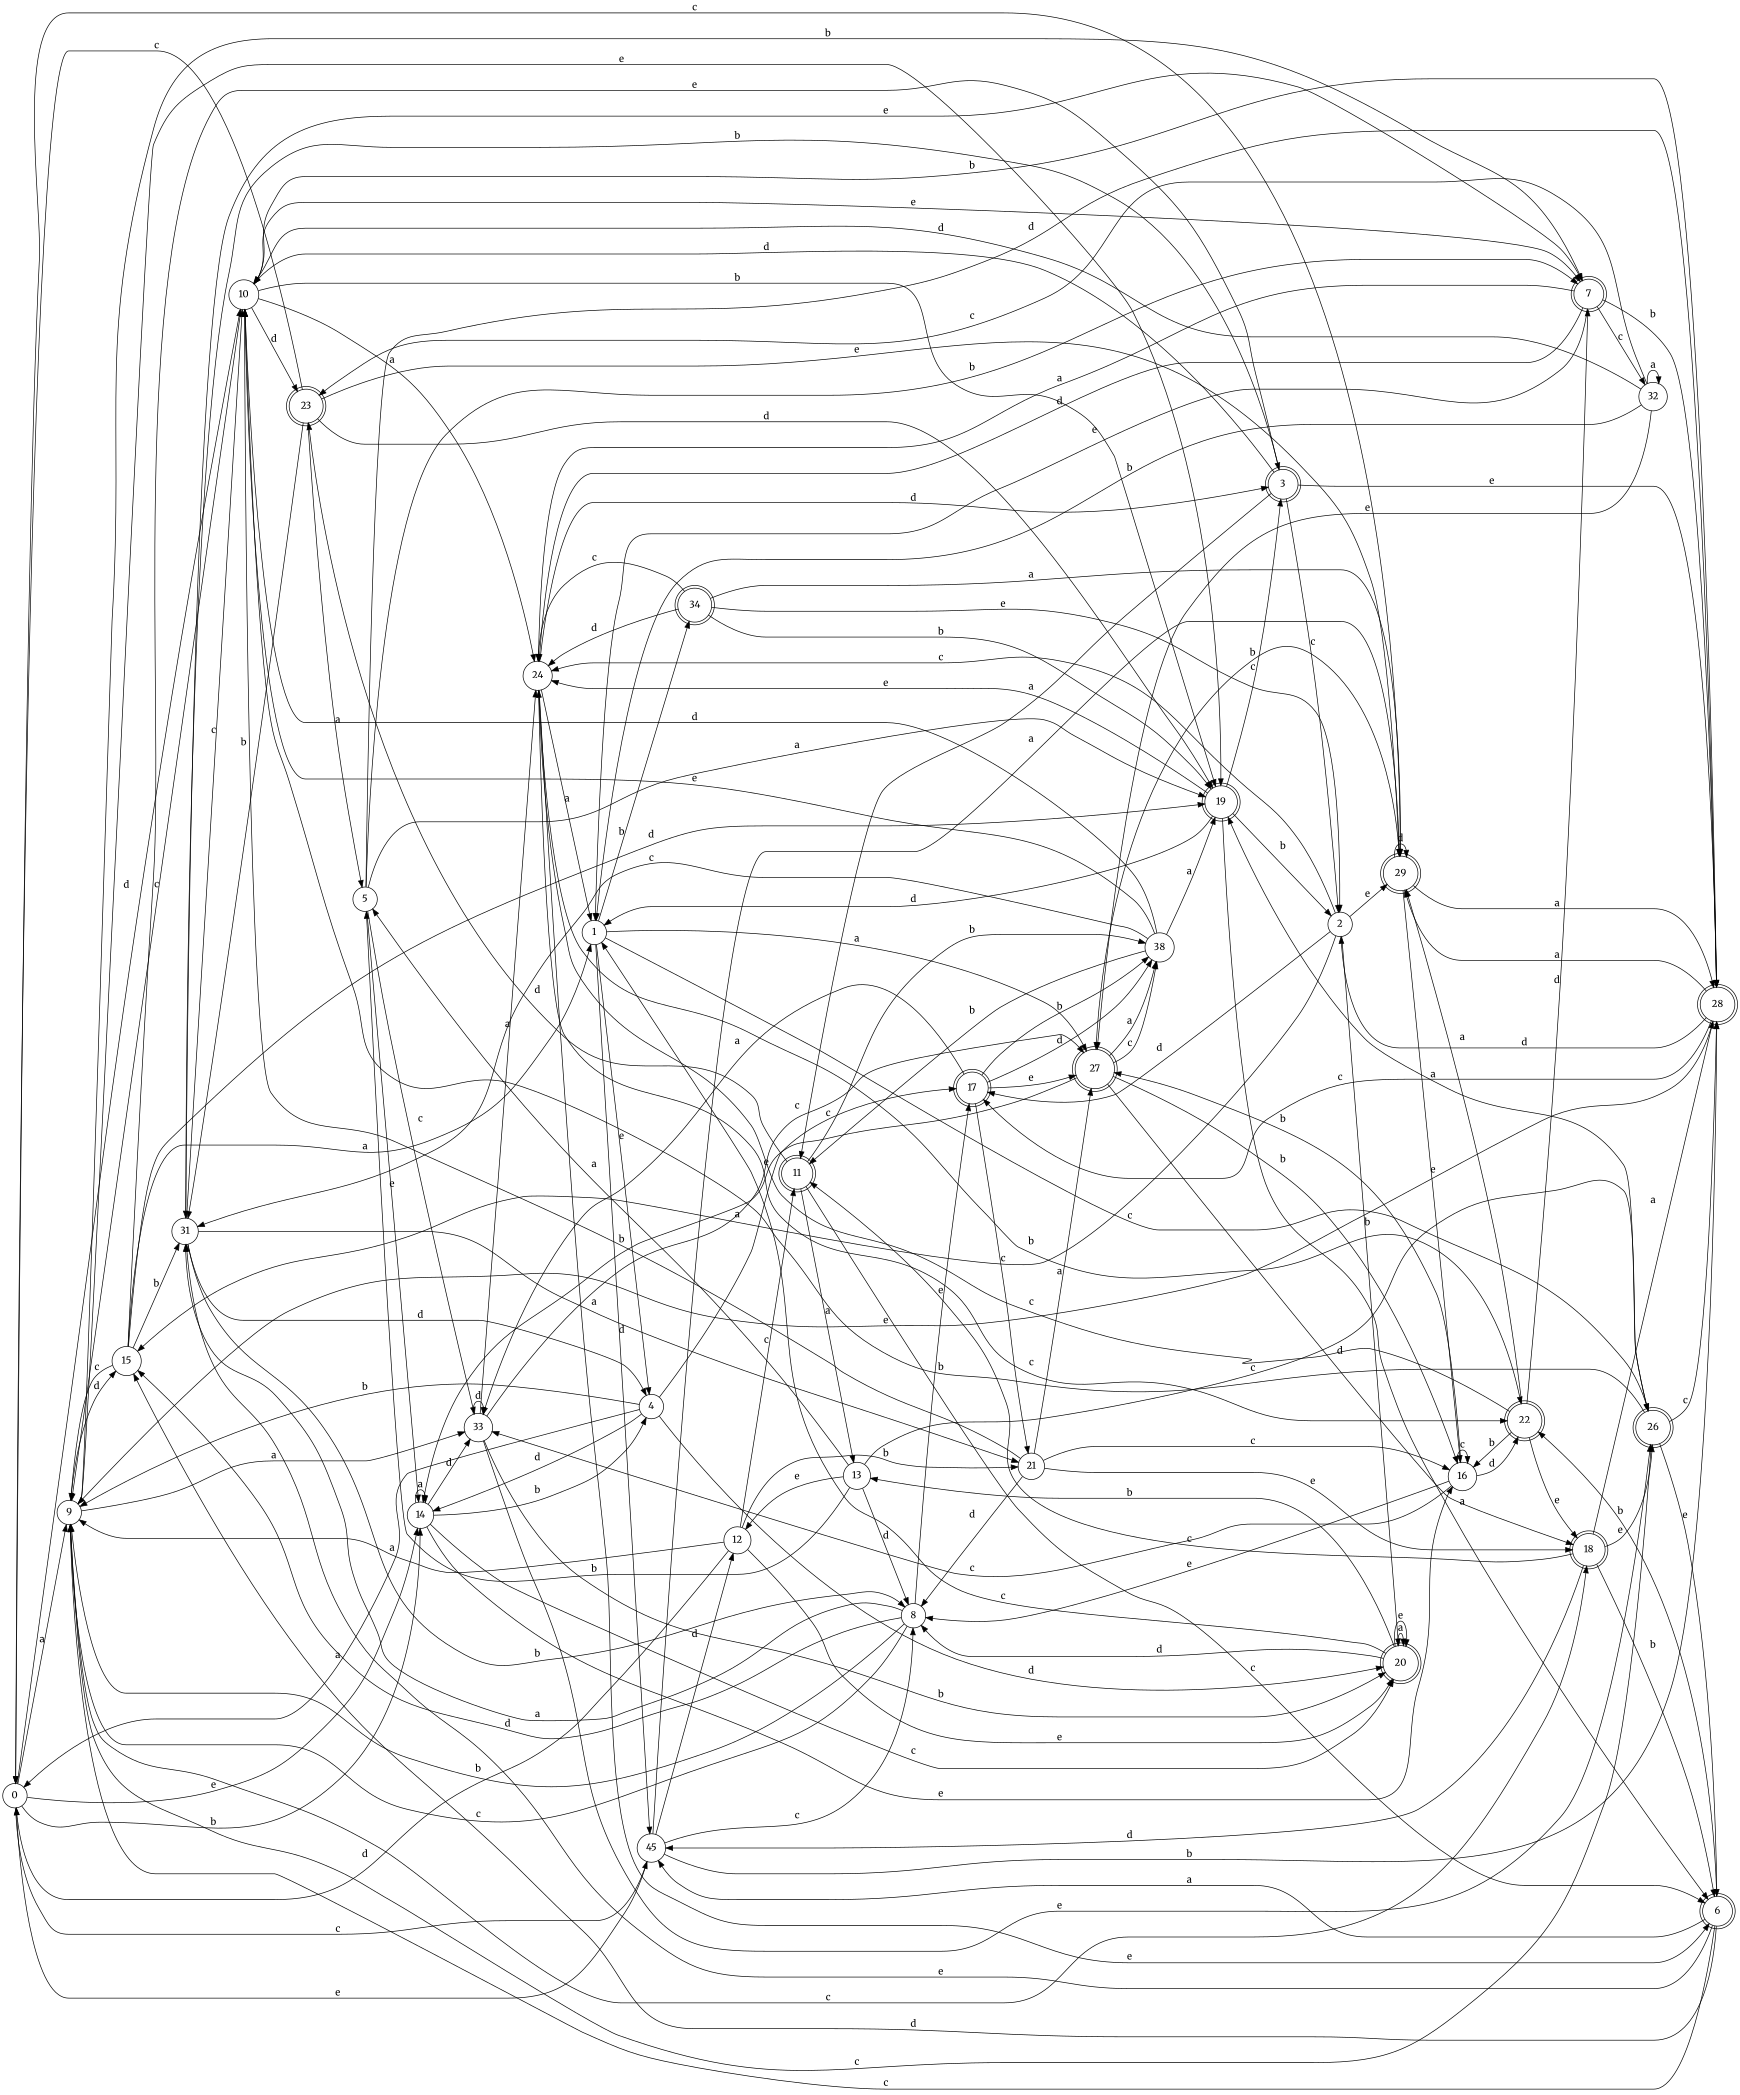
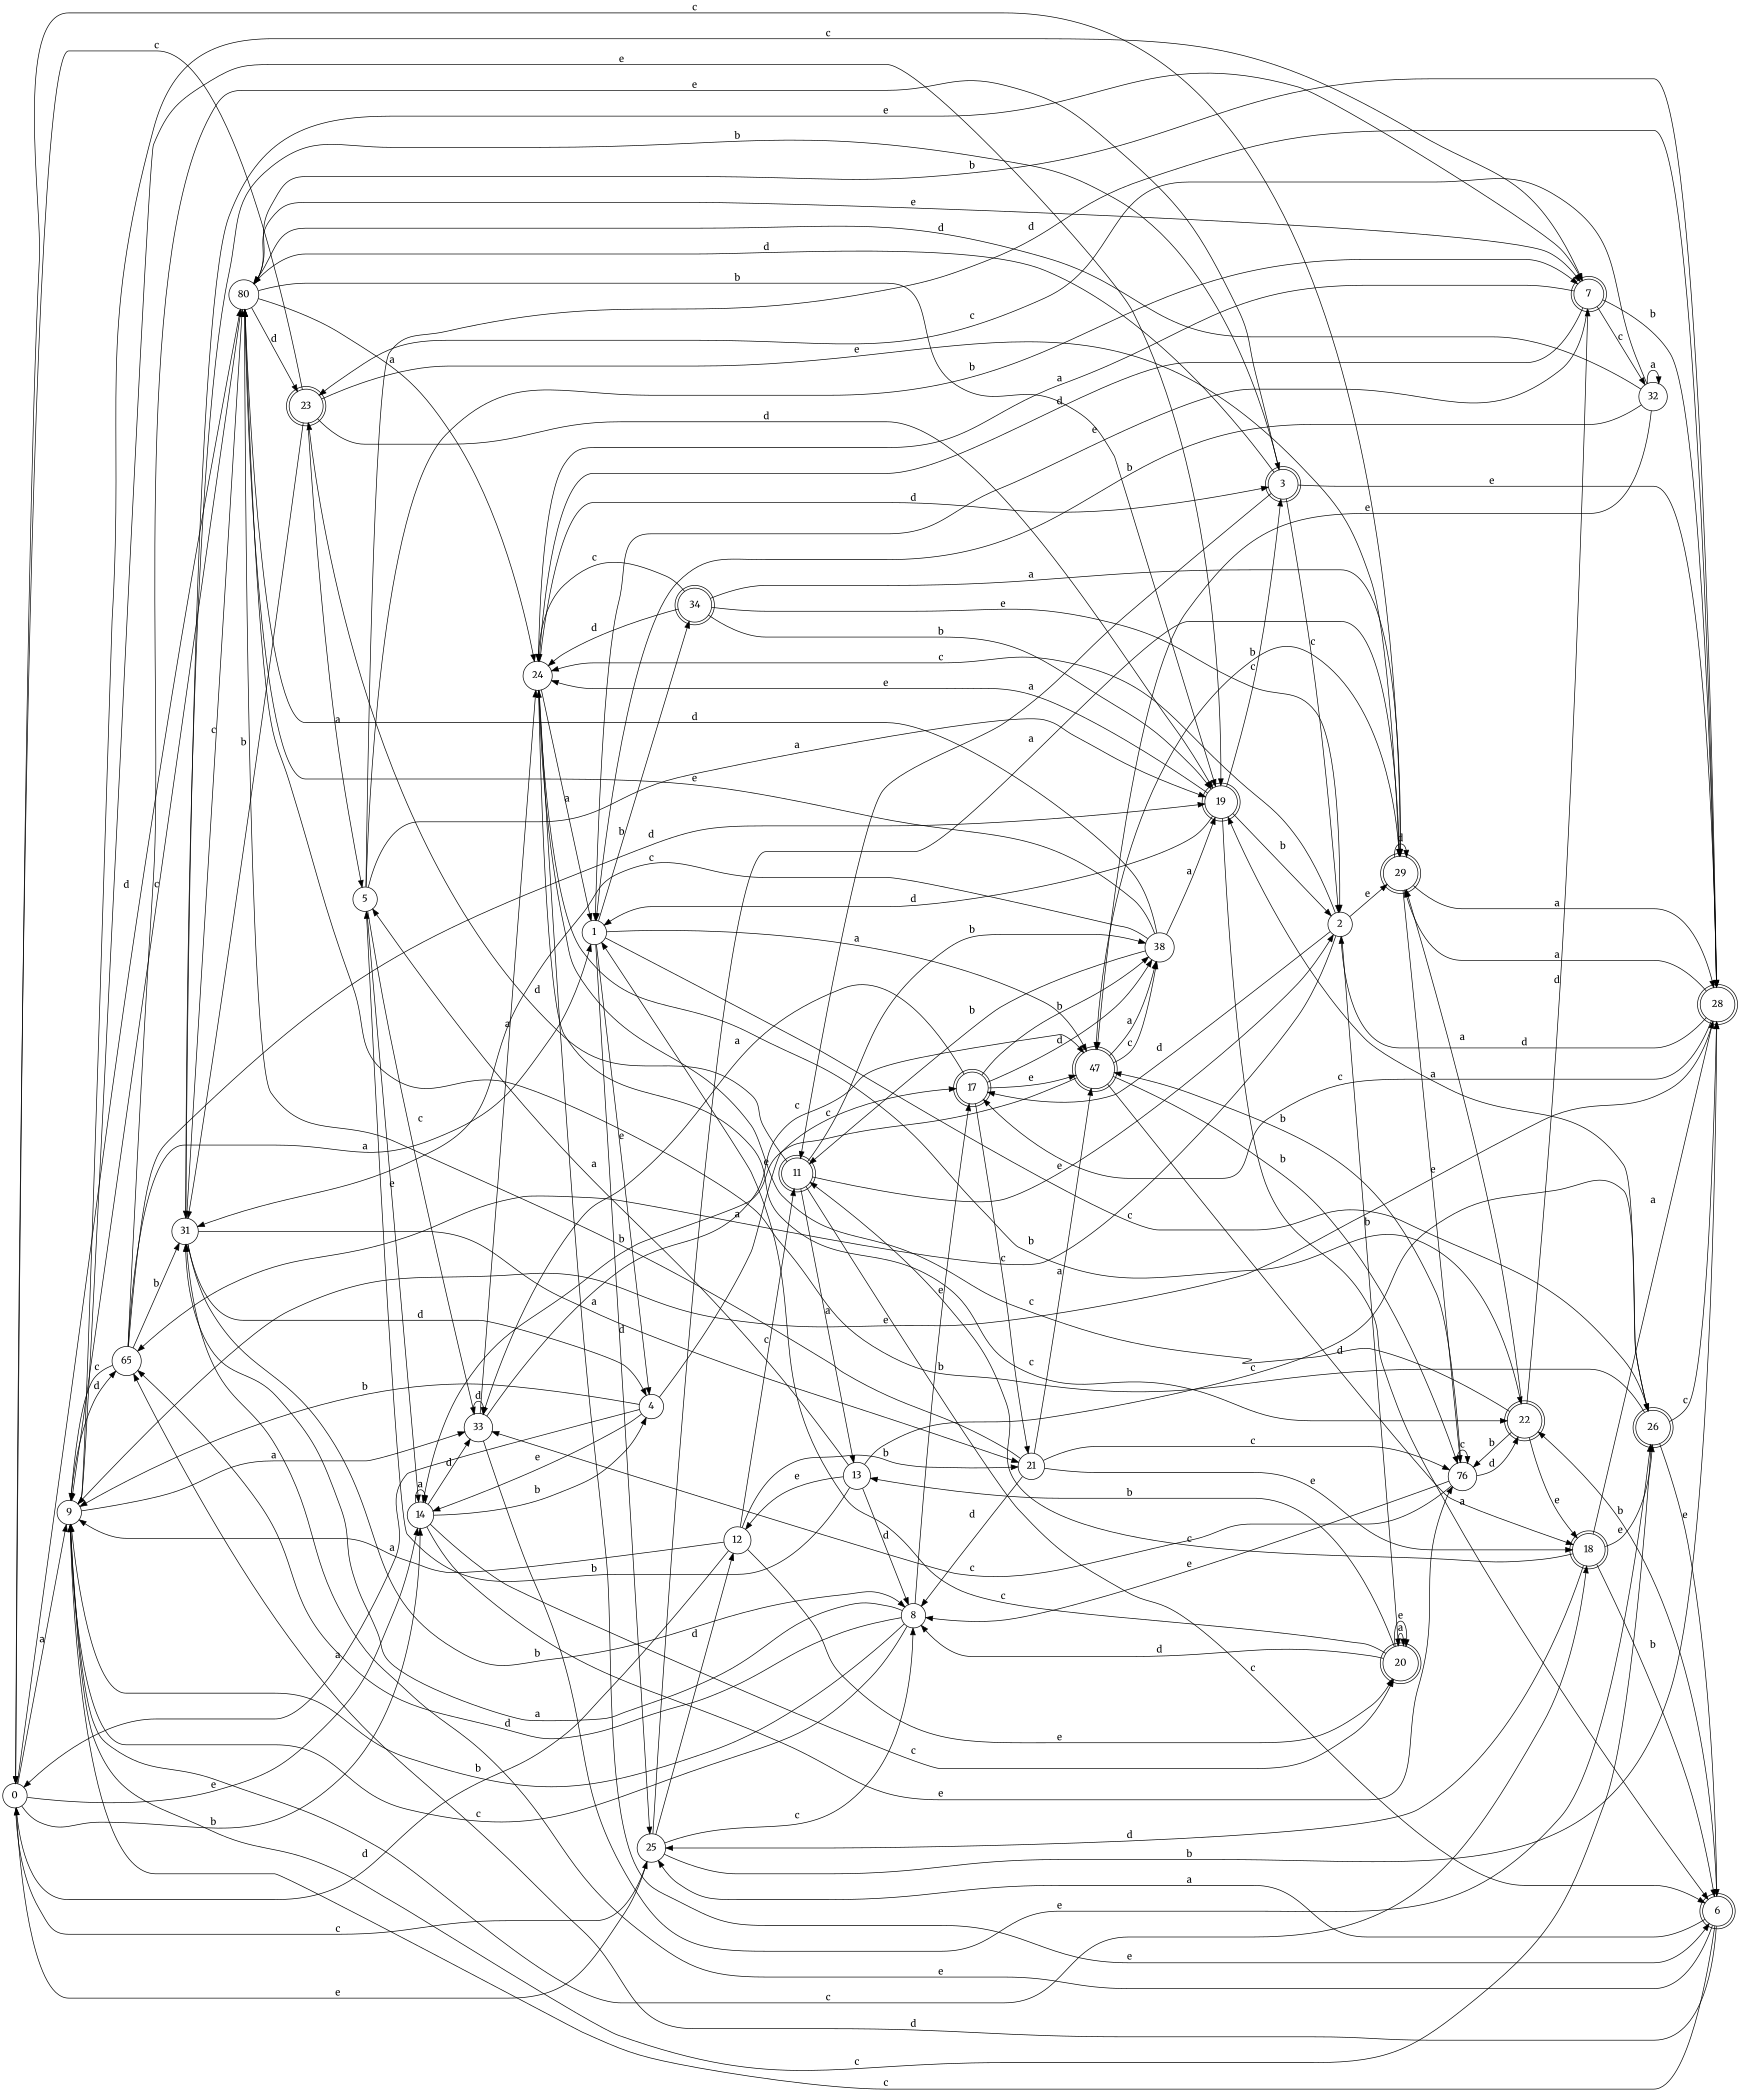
(828, 34) -> (828, 34)
(244, 295) -> (244, 295)
(1095, 1069) -> (1095, 1069)
none -> (1103, 1145)
(127, 1361) -> (127, 1361)
(538, 1458) -> (538, 1458)
(1462, 1477) -> (1462, 1477)
(974, 1664) -> none
(891, 1685) -> none
(651, 1848) -> (651, 1848)
